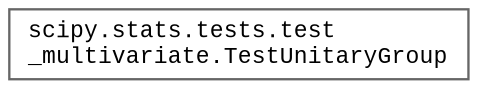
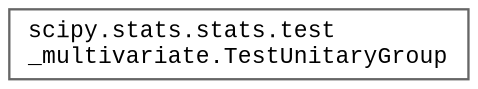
(239, 44) -> (239, 44)
